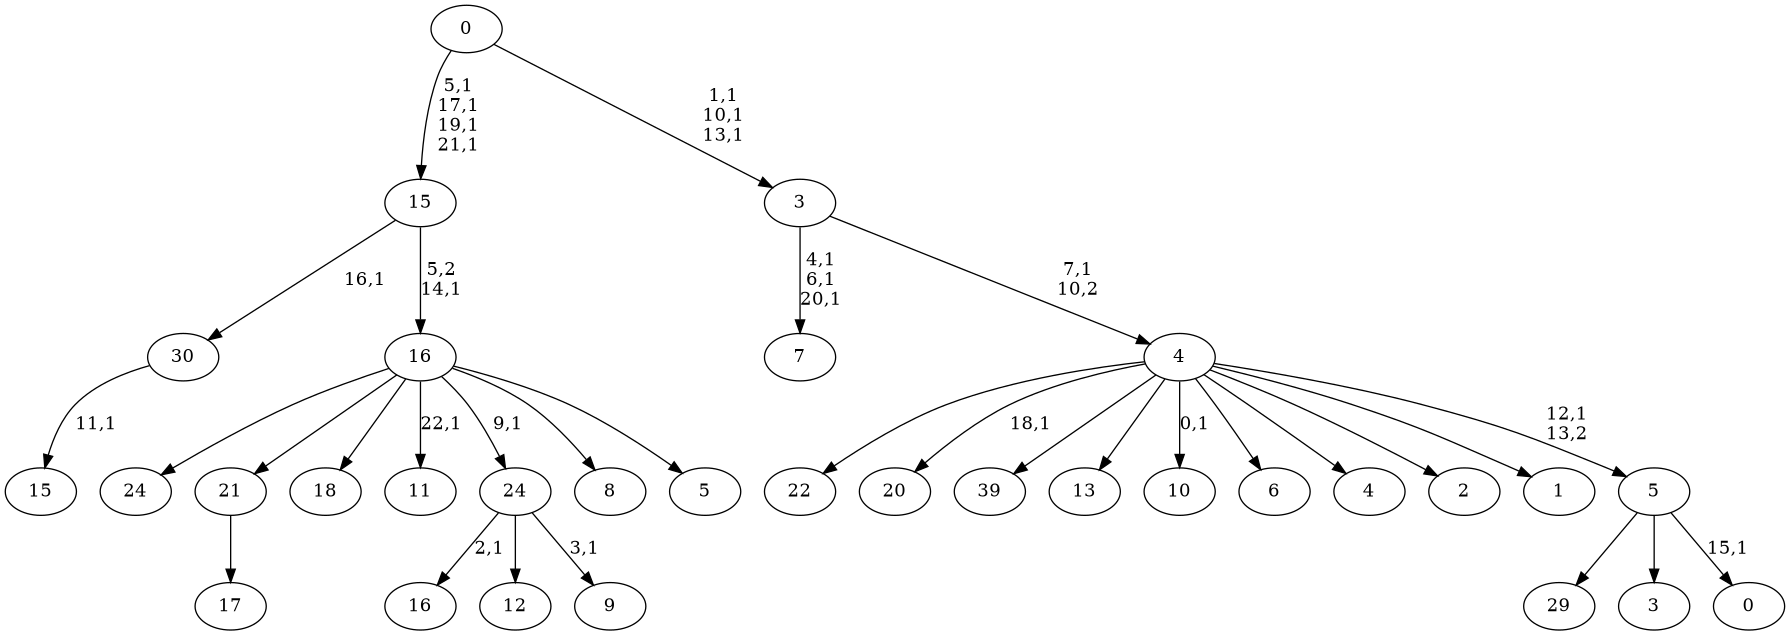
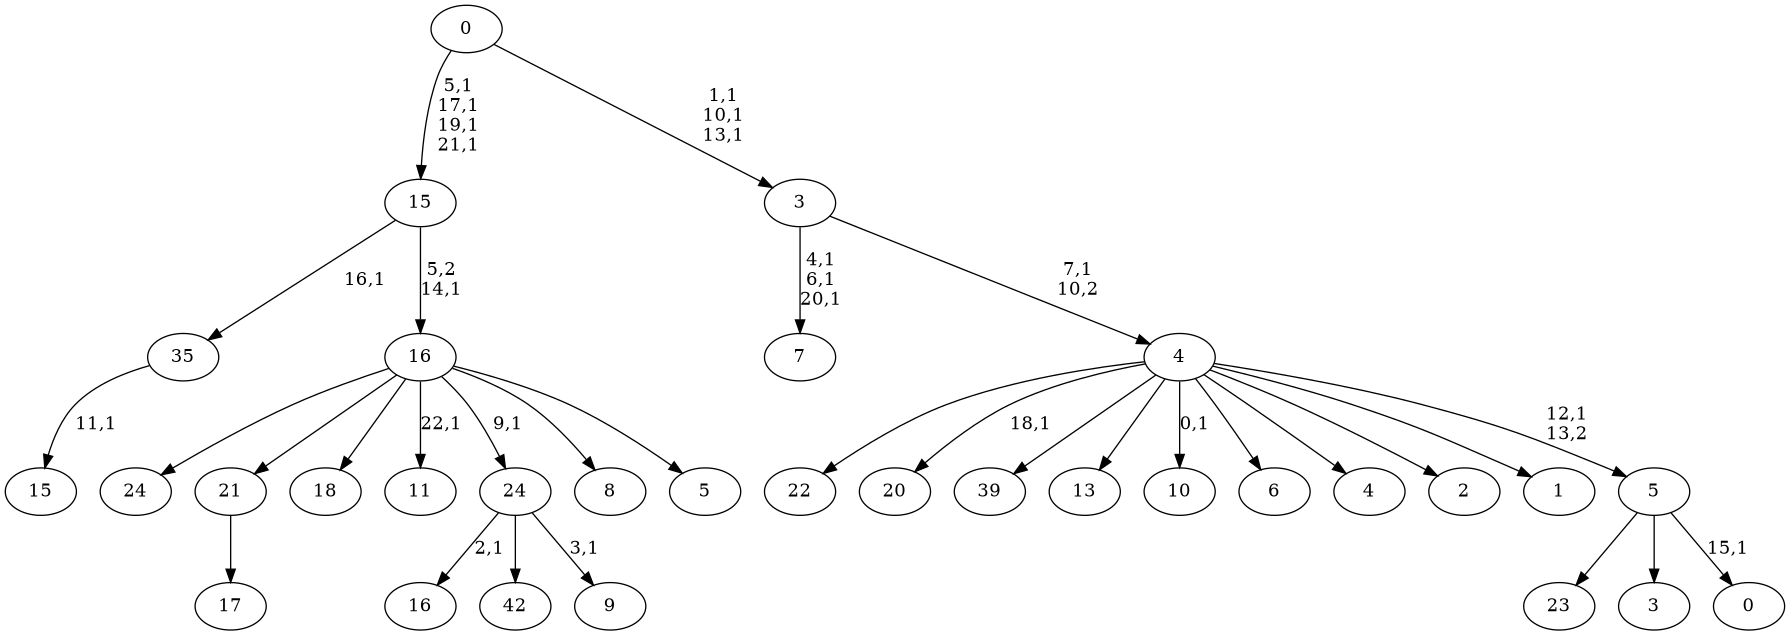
(183, 357) -> (183, 357)
(515, 606) -> (515, 606)
(1559, 606) -> (1559, 606)
